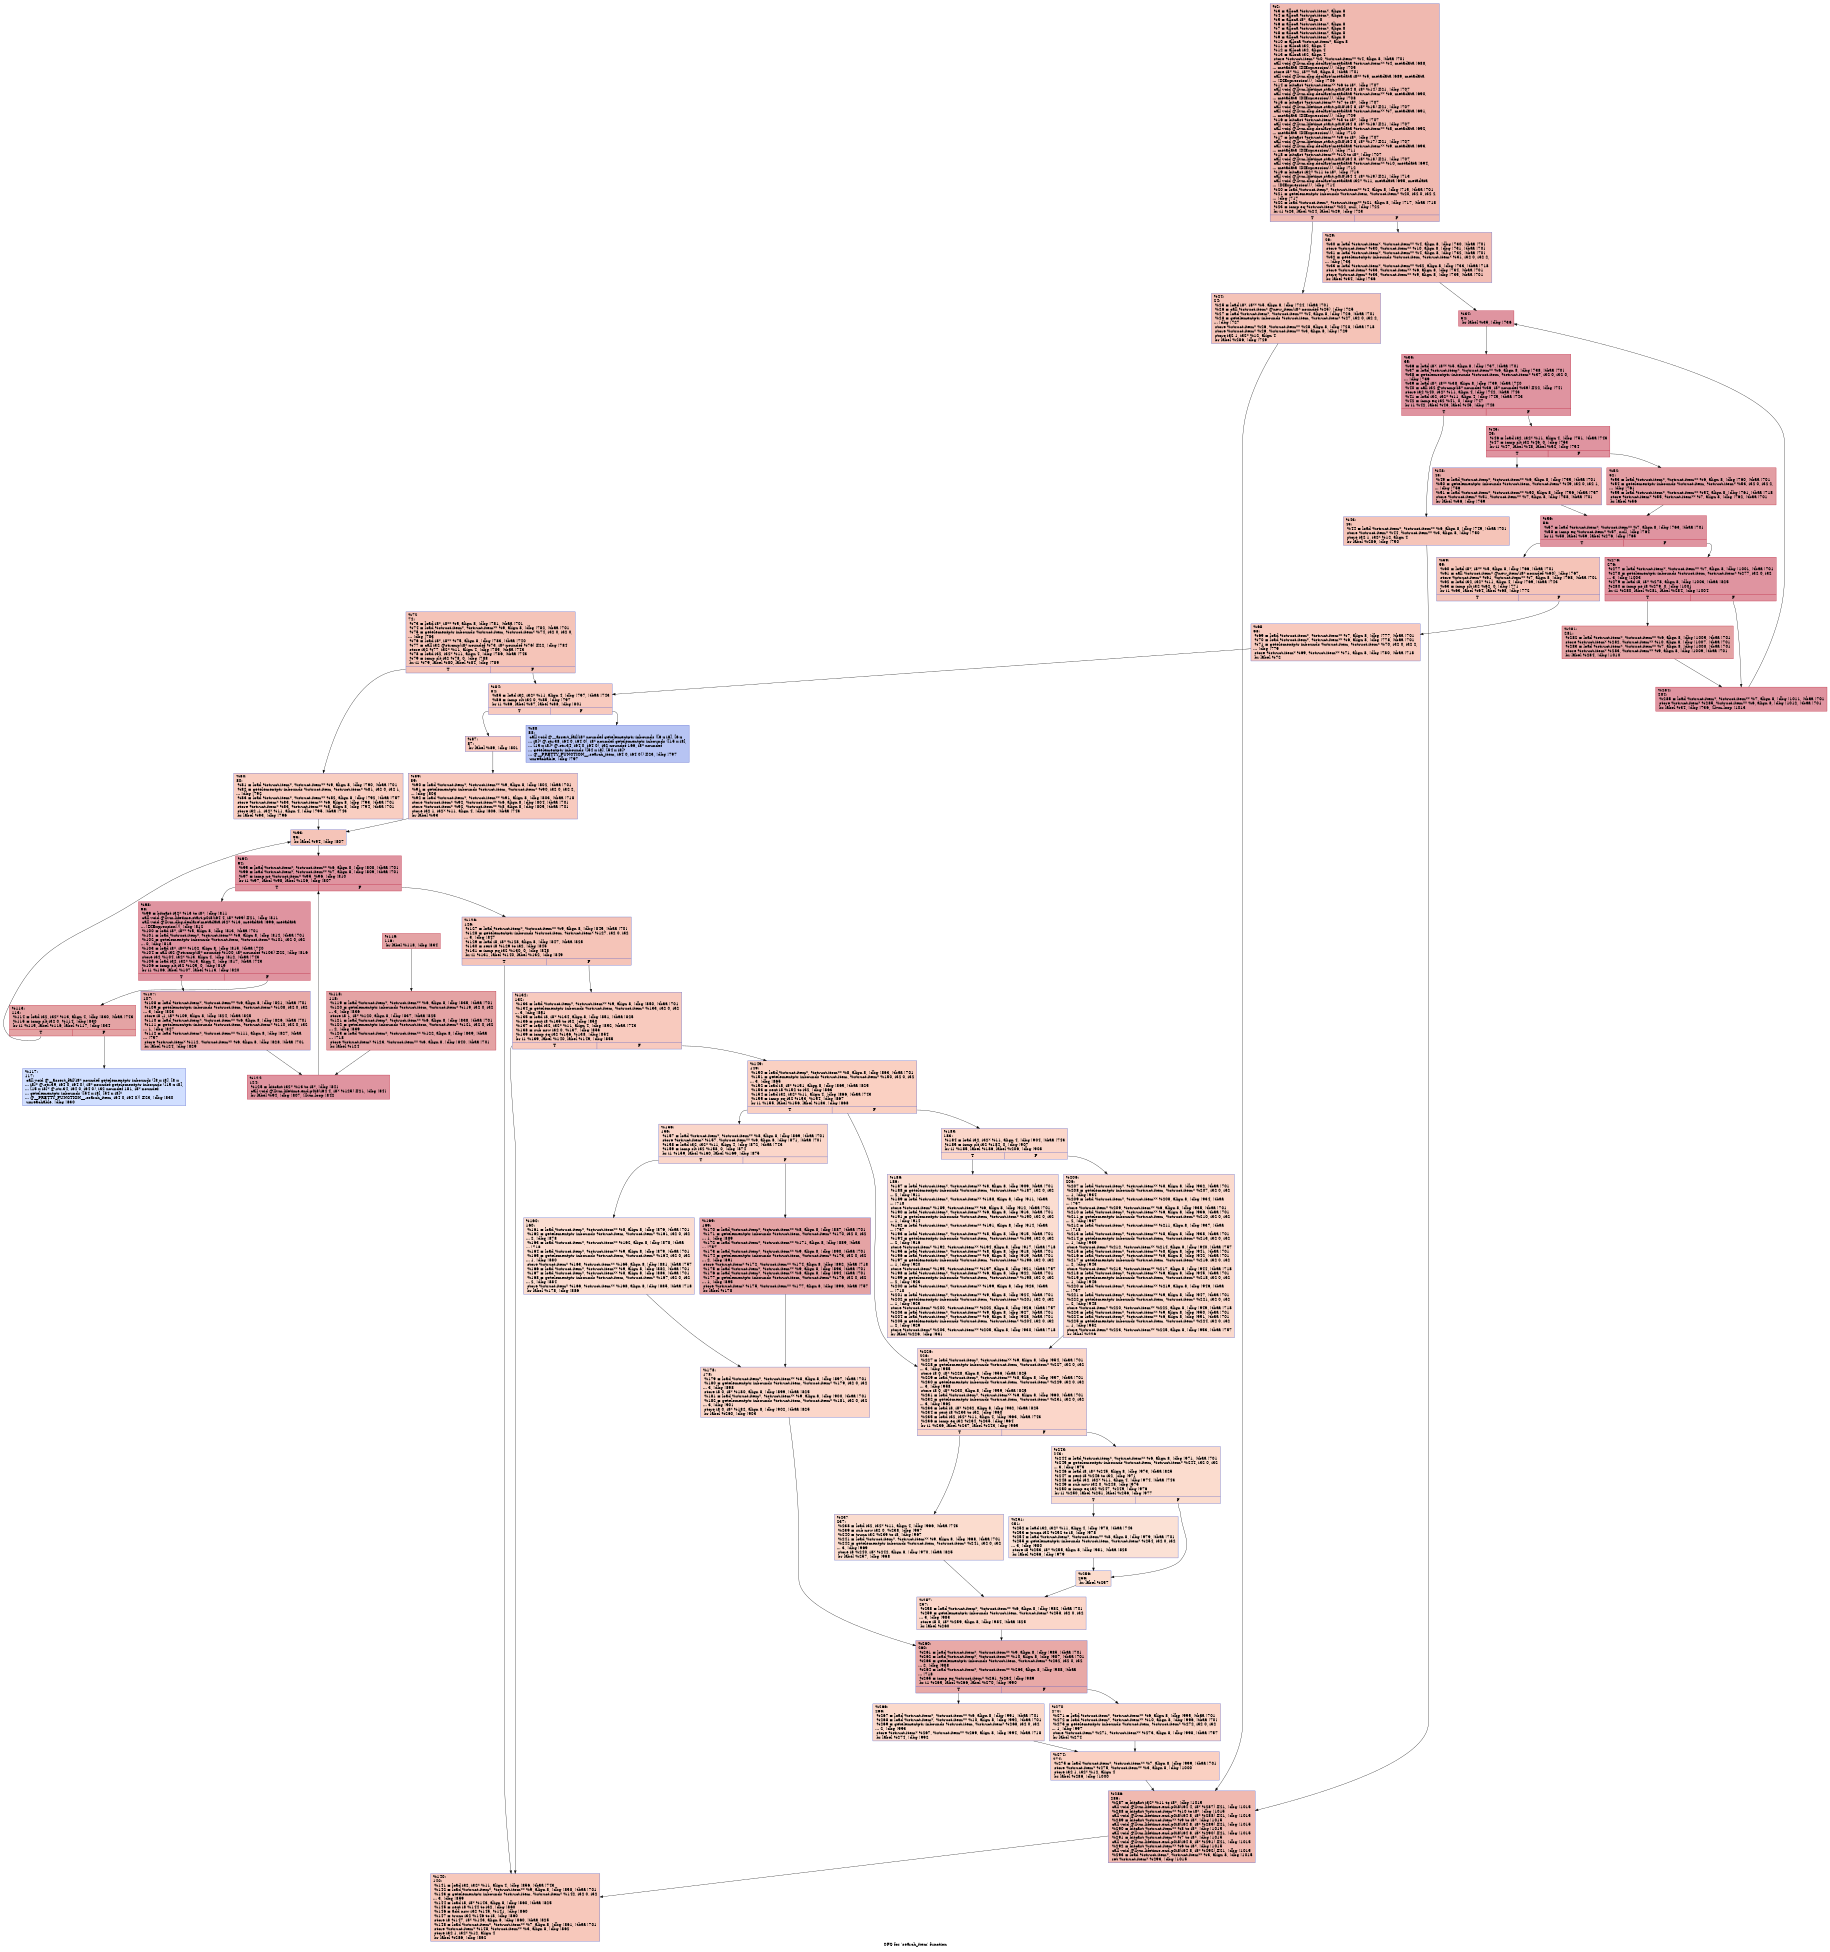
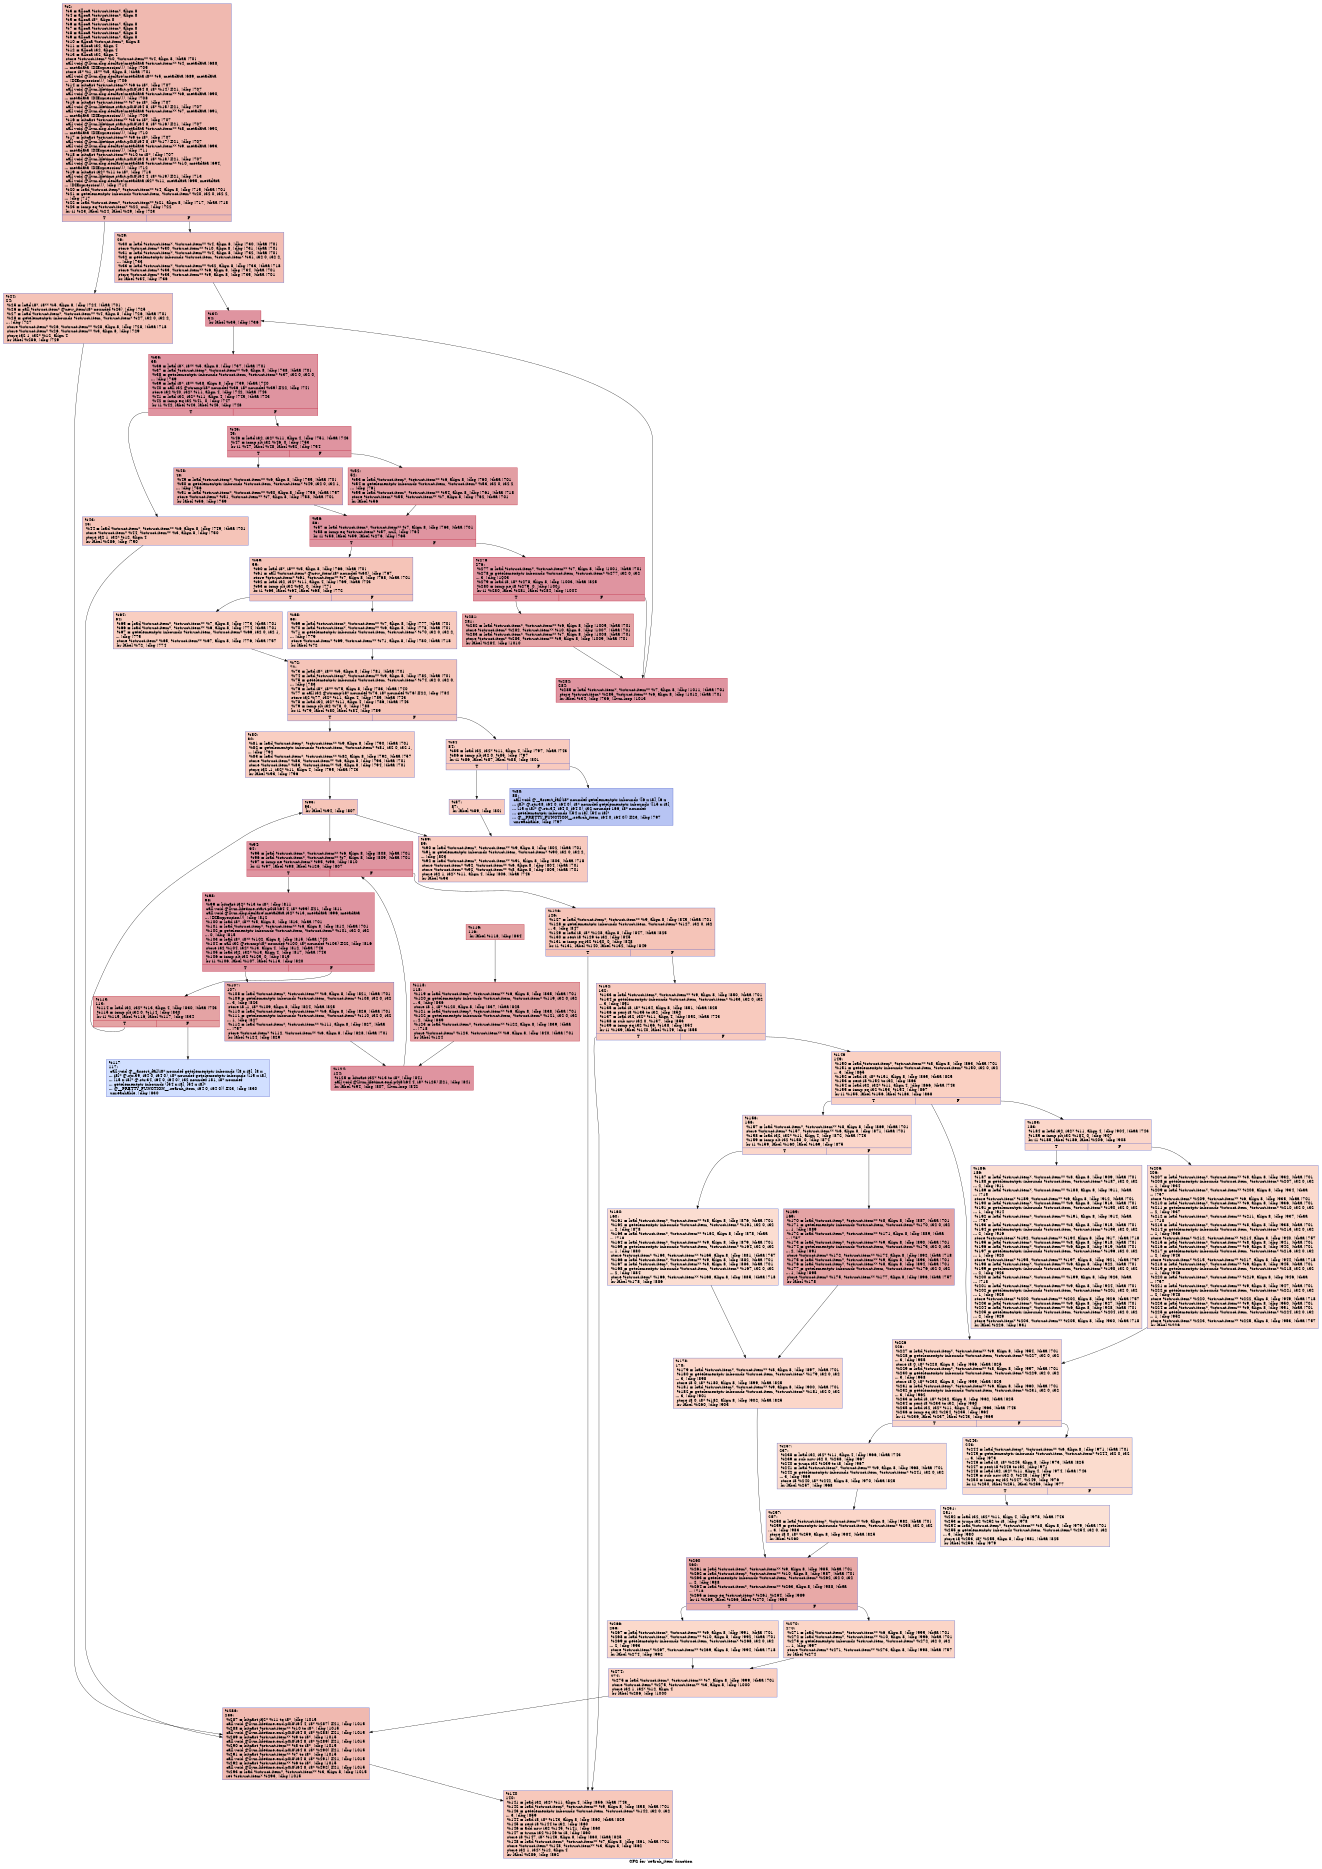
none -> (198, 630)
(933, 671) -> (372, 653)
(379, 825) -> (389, 825)
(1093, 1579) -> none
